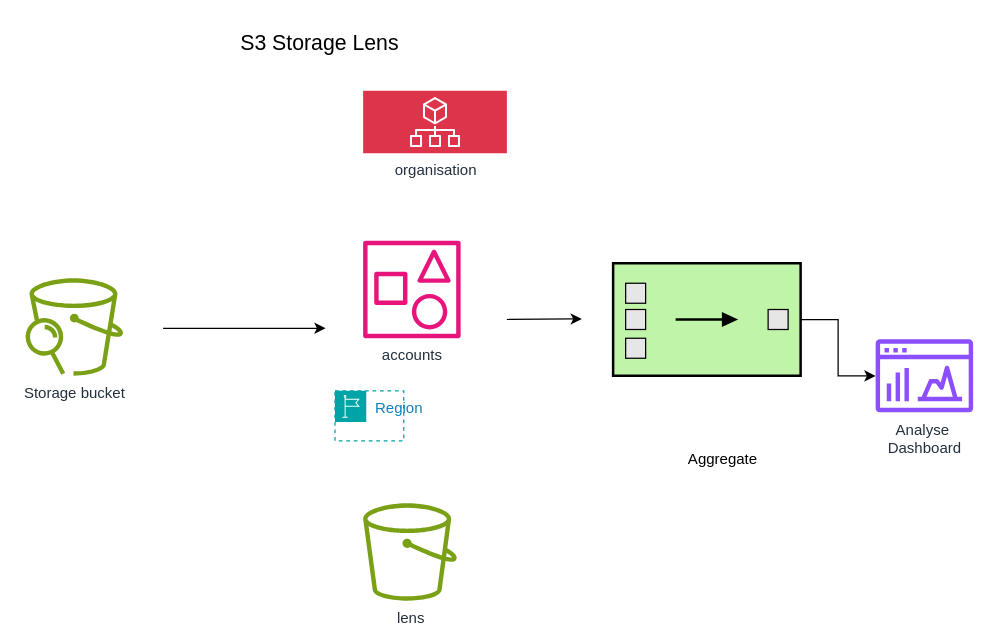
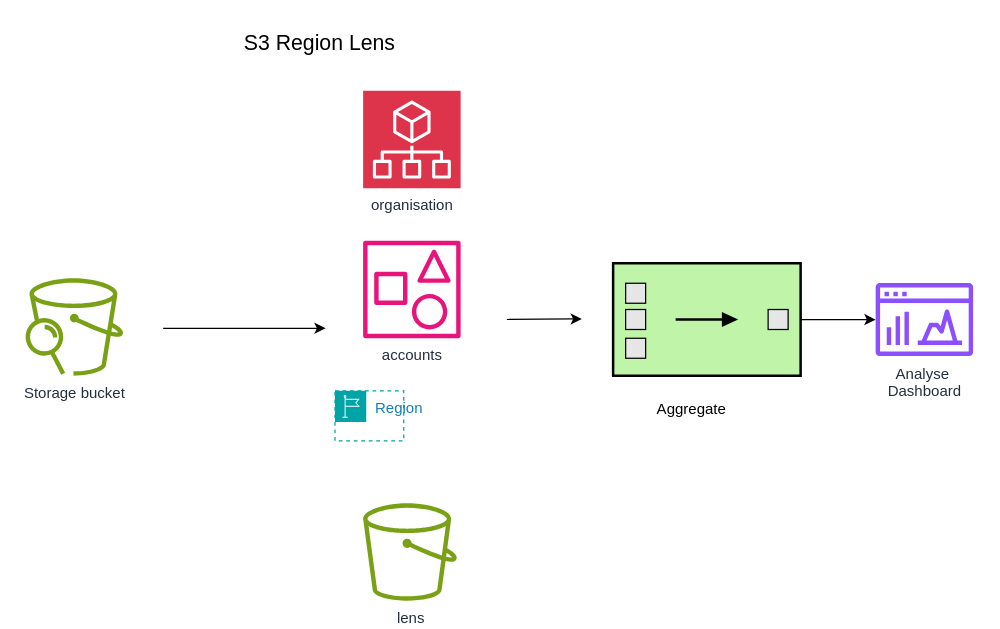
(320, 44) -> (320, 44)
(435, 122) -> (412, 139)
(924, 376) -> (924, 319)
(723, 459) -> (691, 409)
